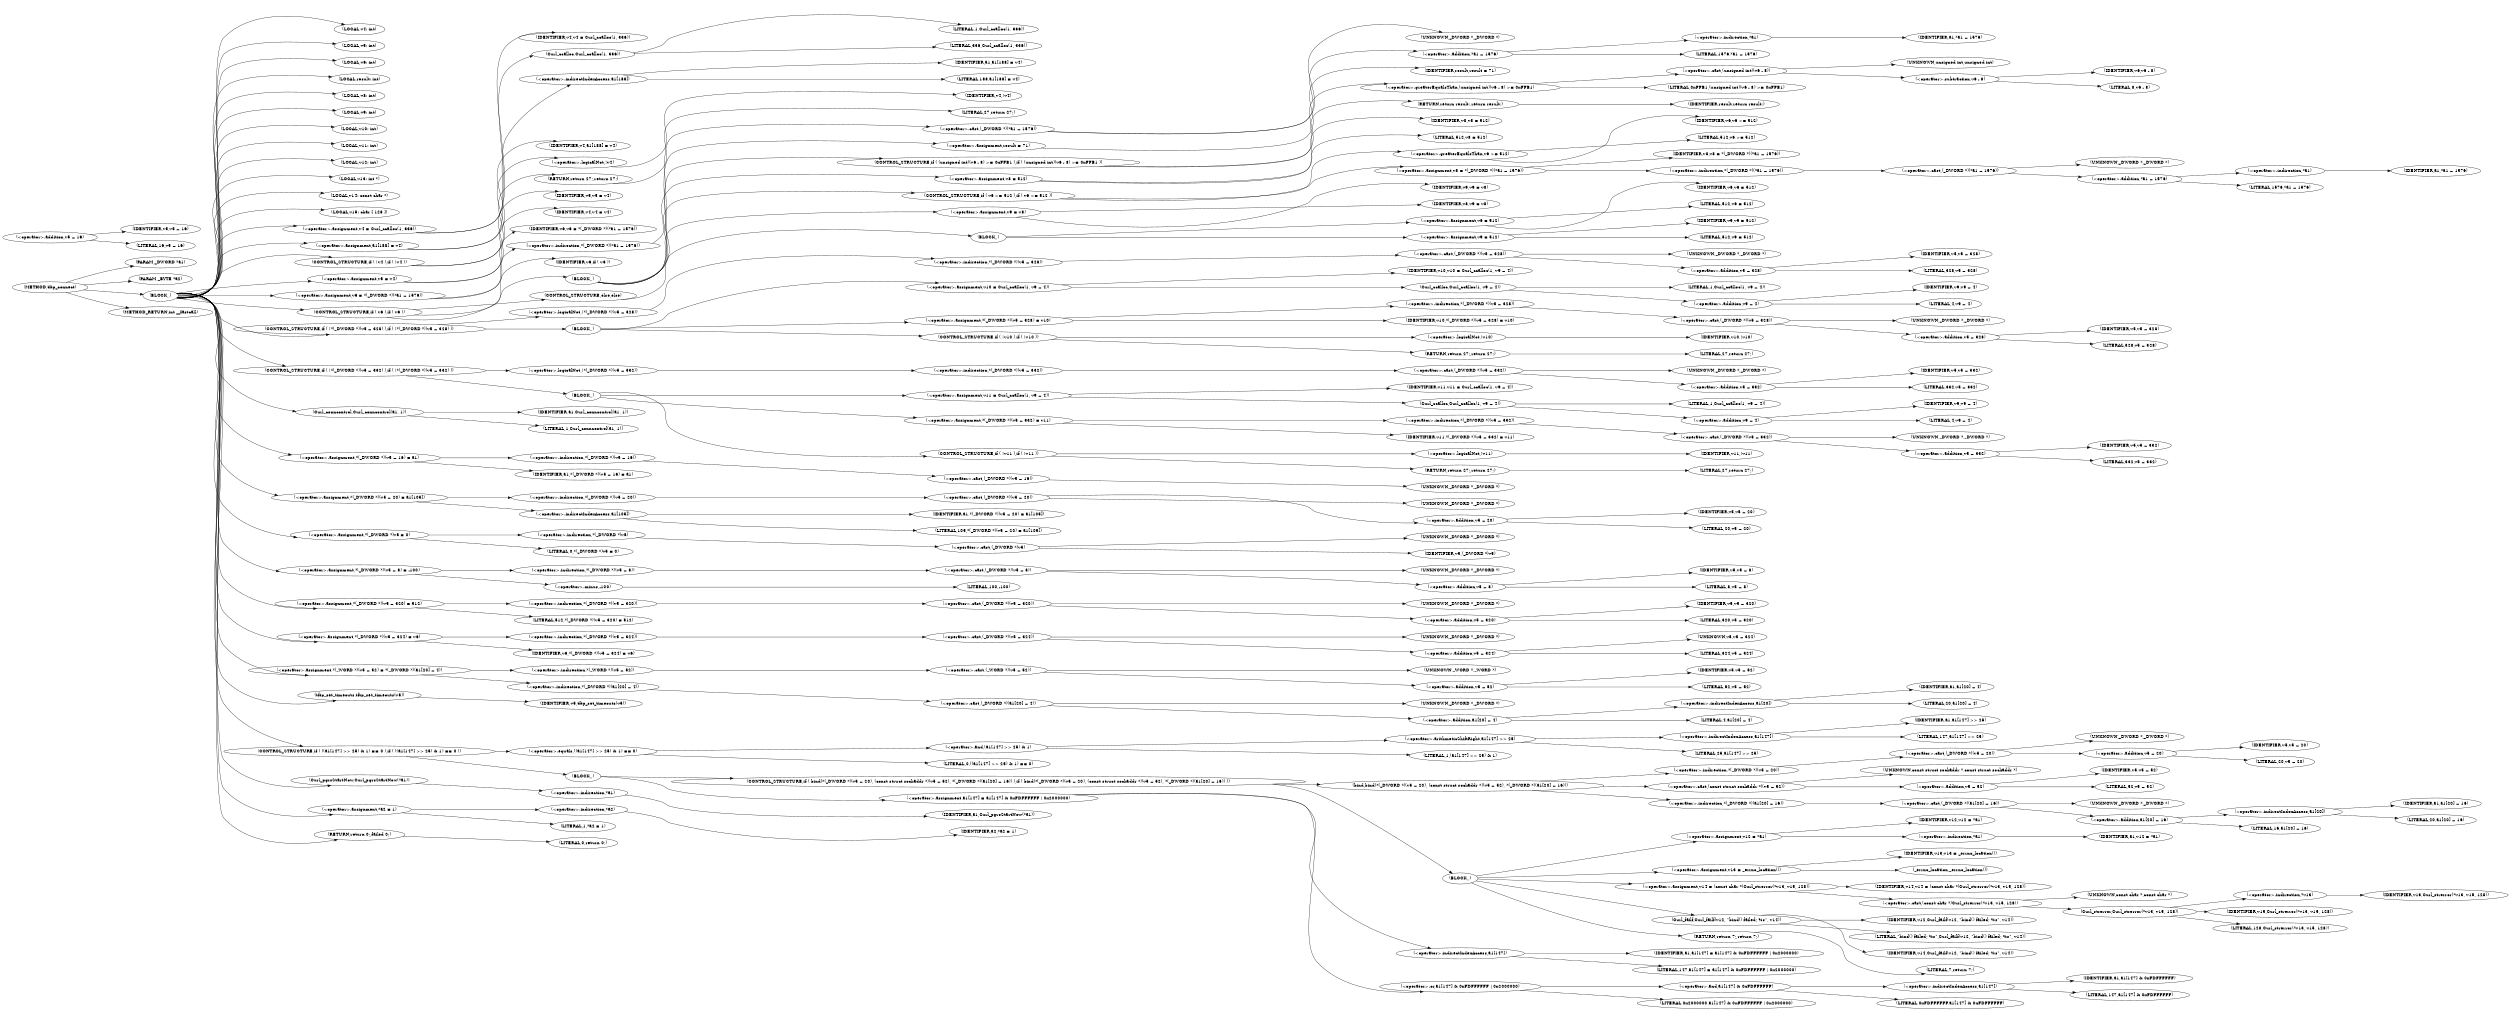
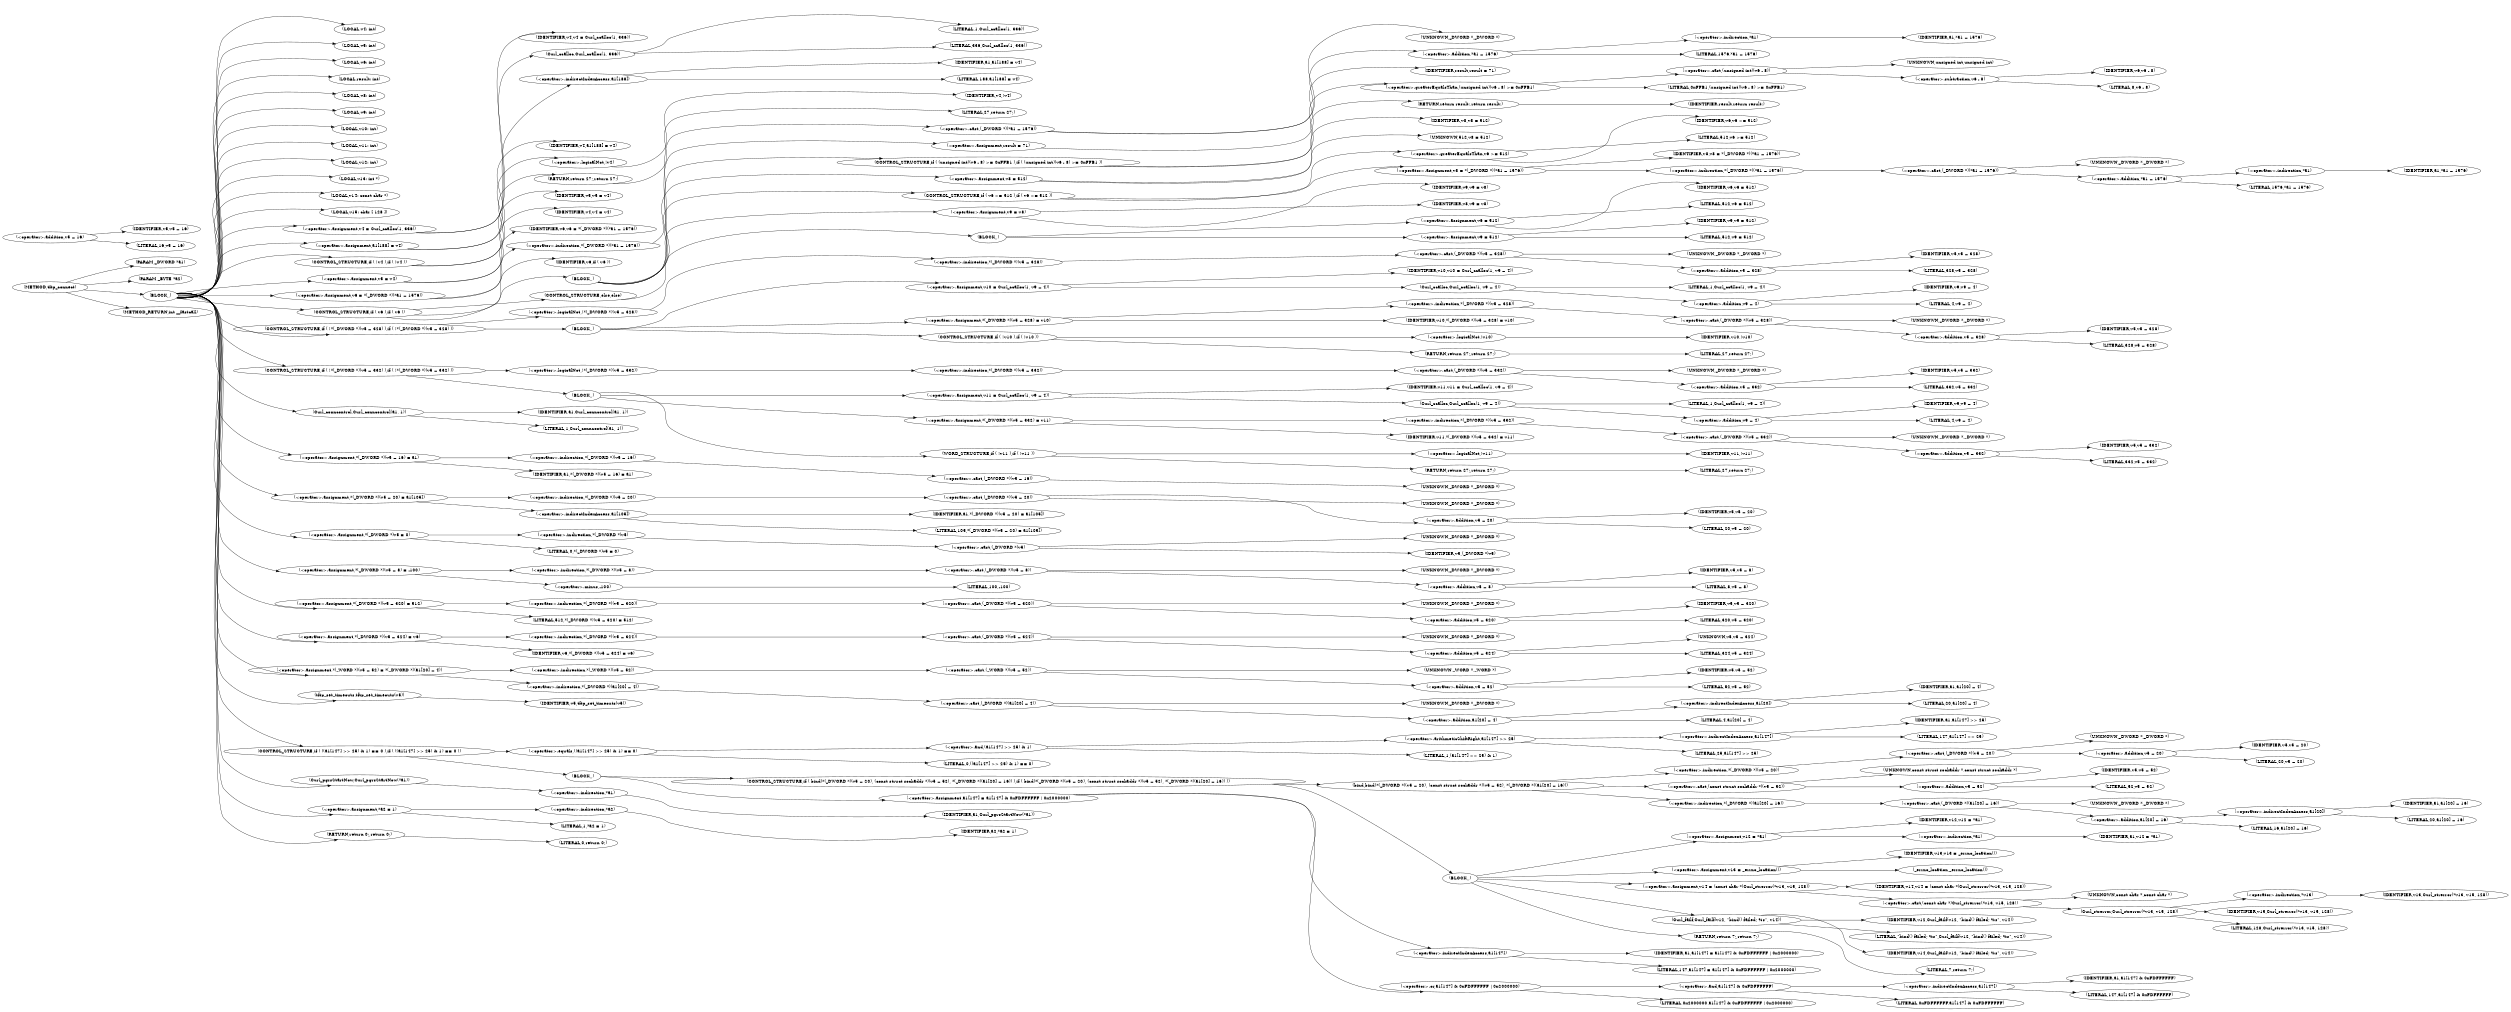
(1460, 138) -> (1460, 138)
(988, 454) -> (988, 454)
(359, 835) -> (359, 835)
